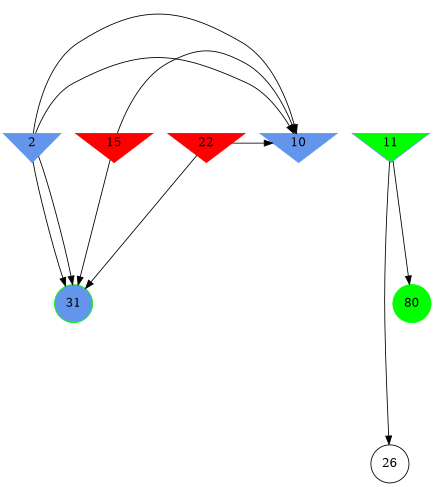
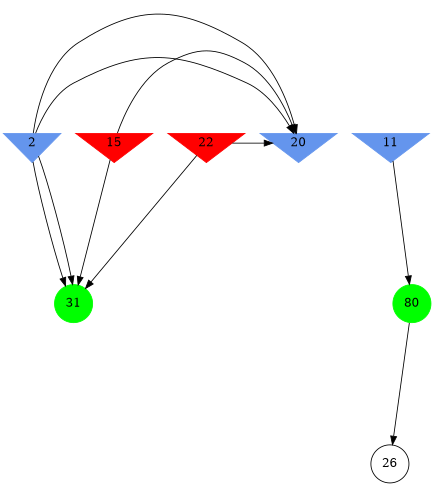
(299, 143) -> (299, 143)
(391, 143) -> (391, 143)
(385, 299) -> (402, 380)
(74, 304) -> (74, 304)
